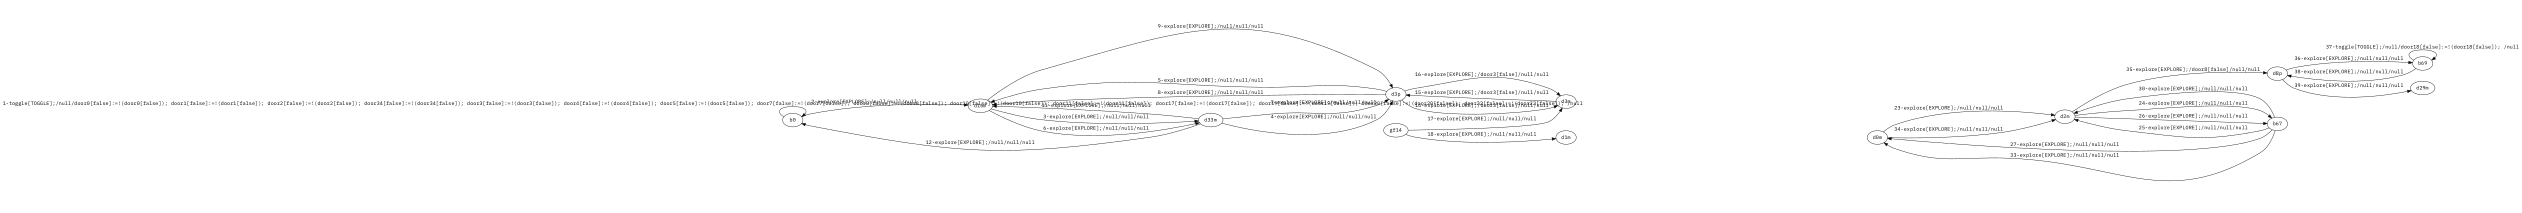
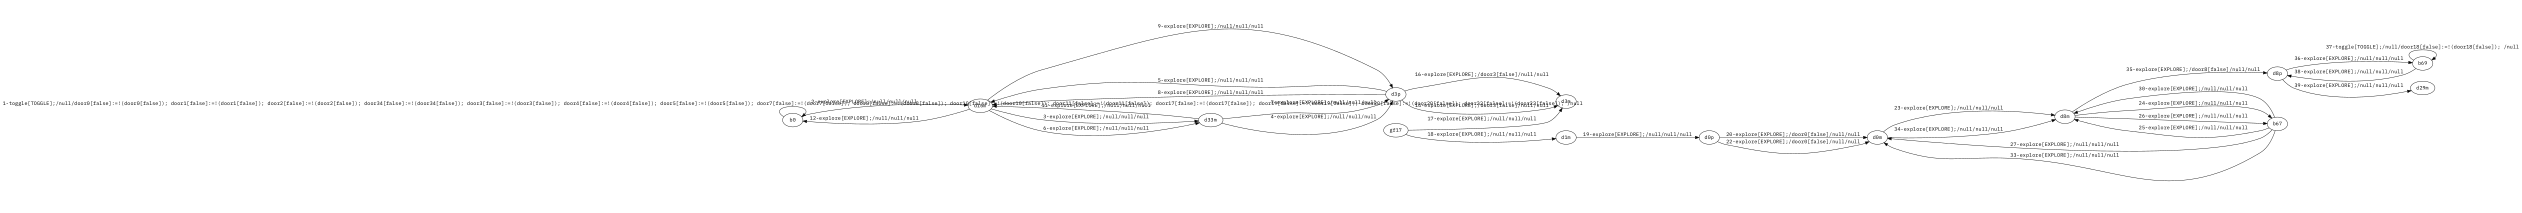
(1483, 99) -> none
(2065, 117) -> (2065, 117)
(1396, 130) -> (1396, 130)
none -> (1709, 137)
(1003, 150) -> (889, 124)
